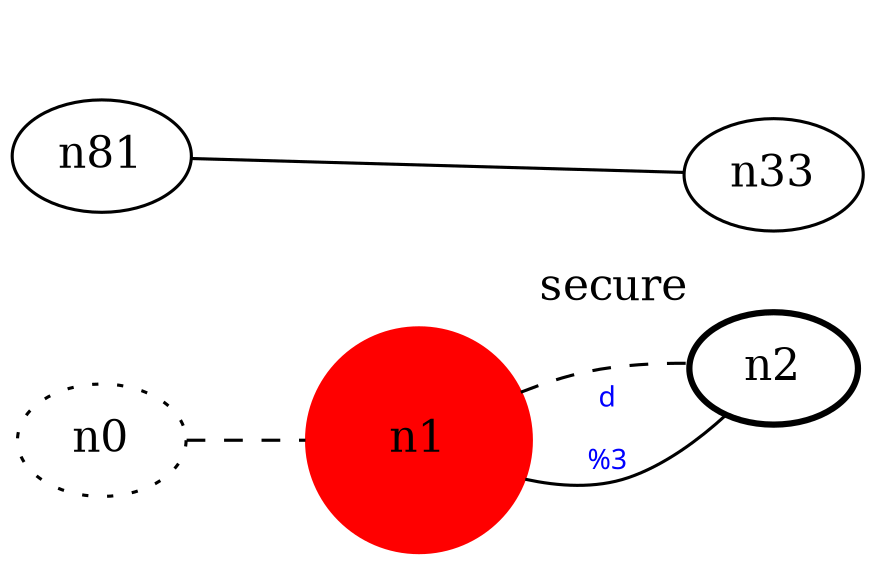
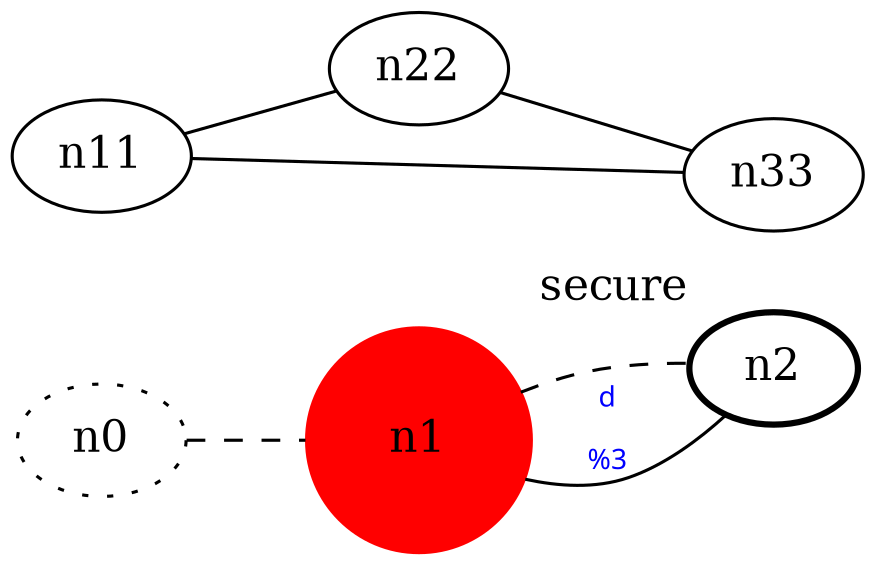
none -> (419, 69)
(102, 156) -> (102, 156)
